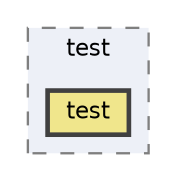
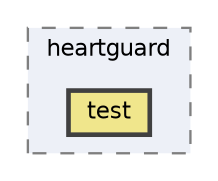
(88, 50) -> (109, 50)
